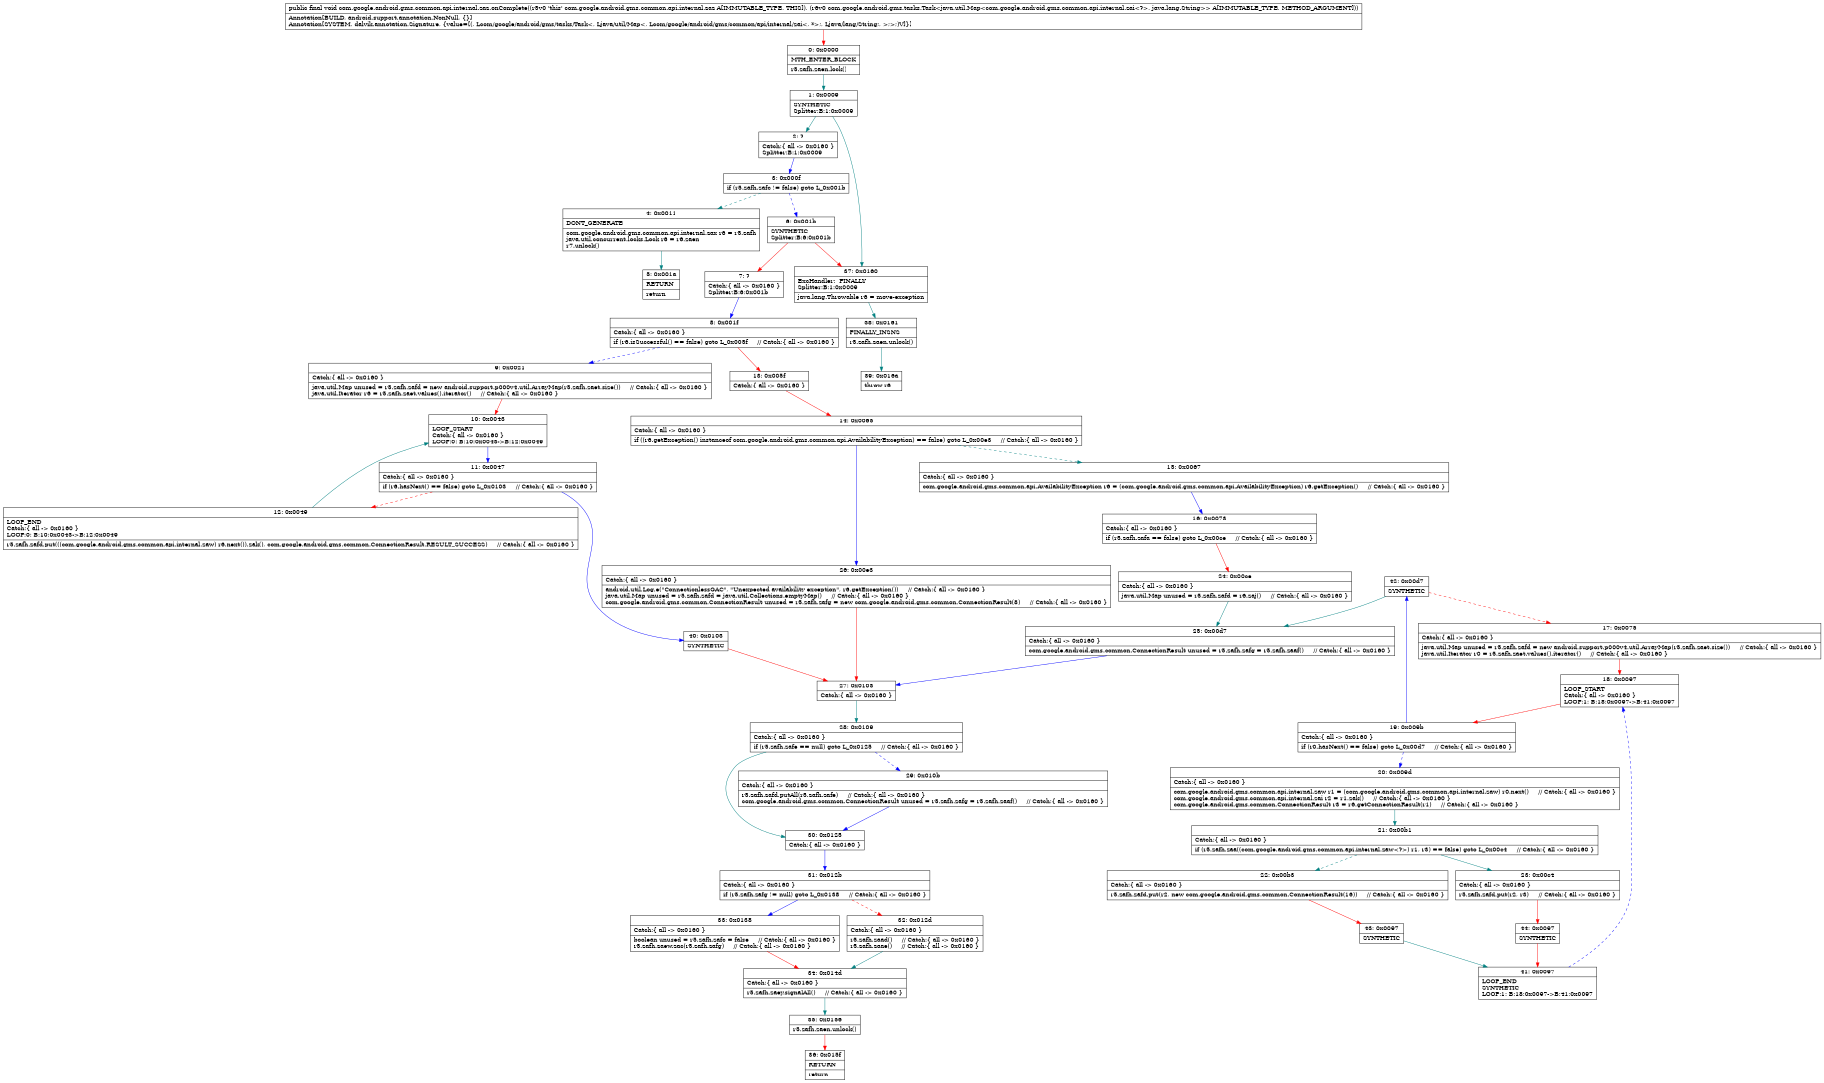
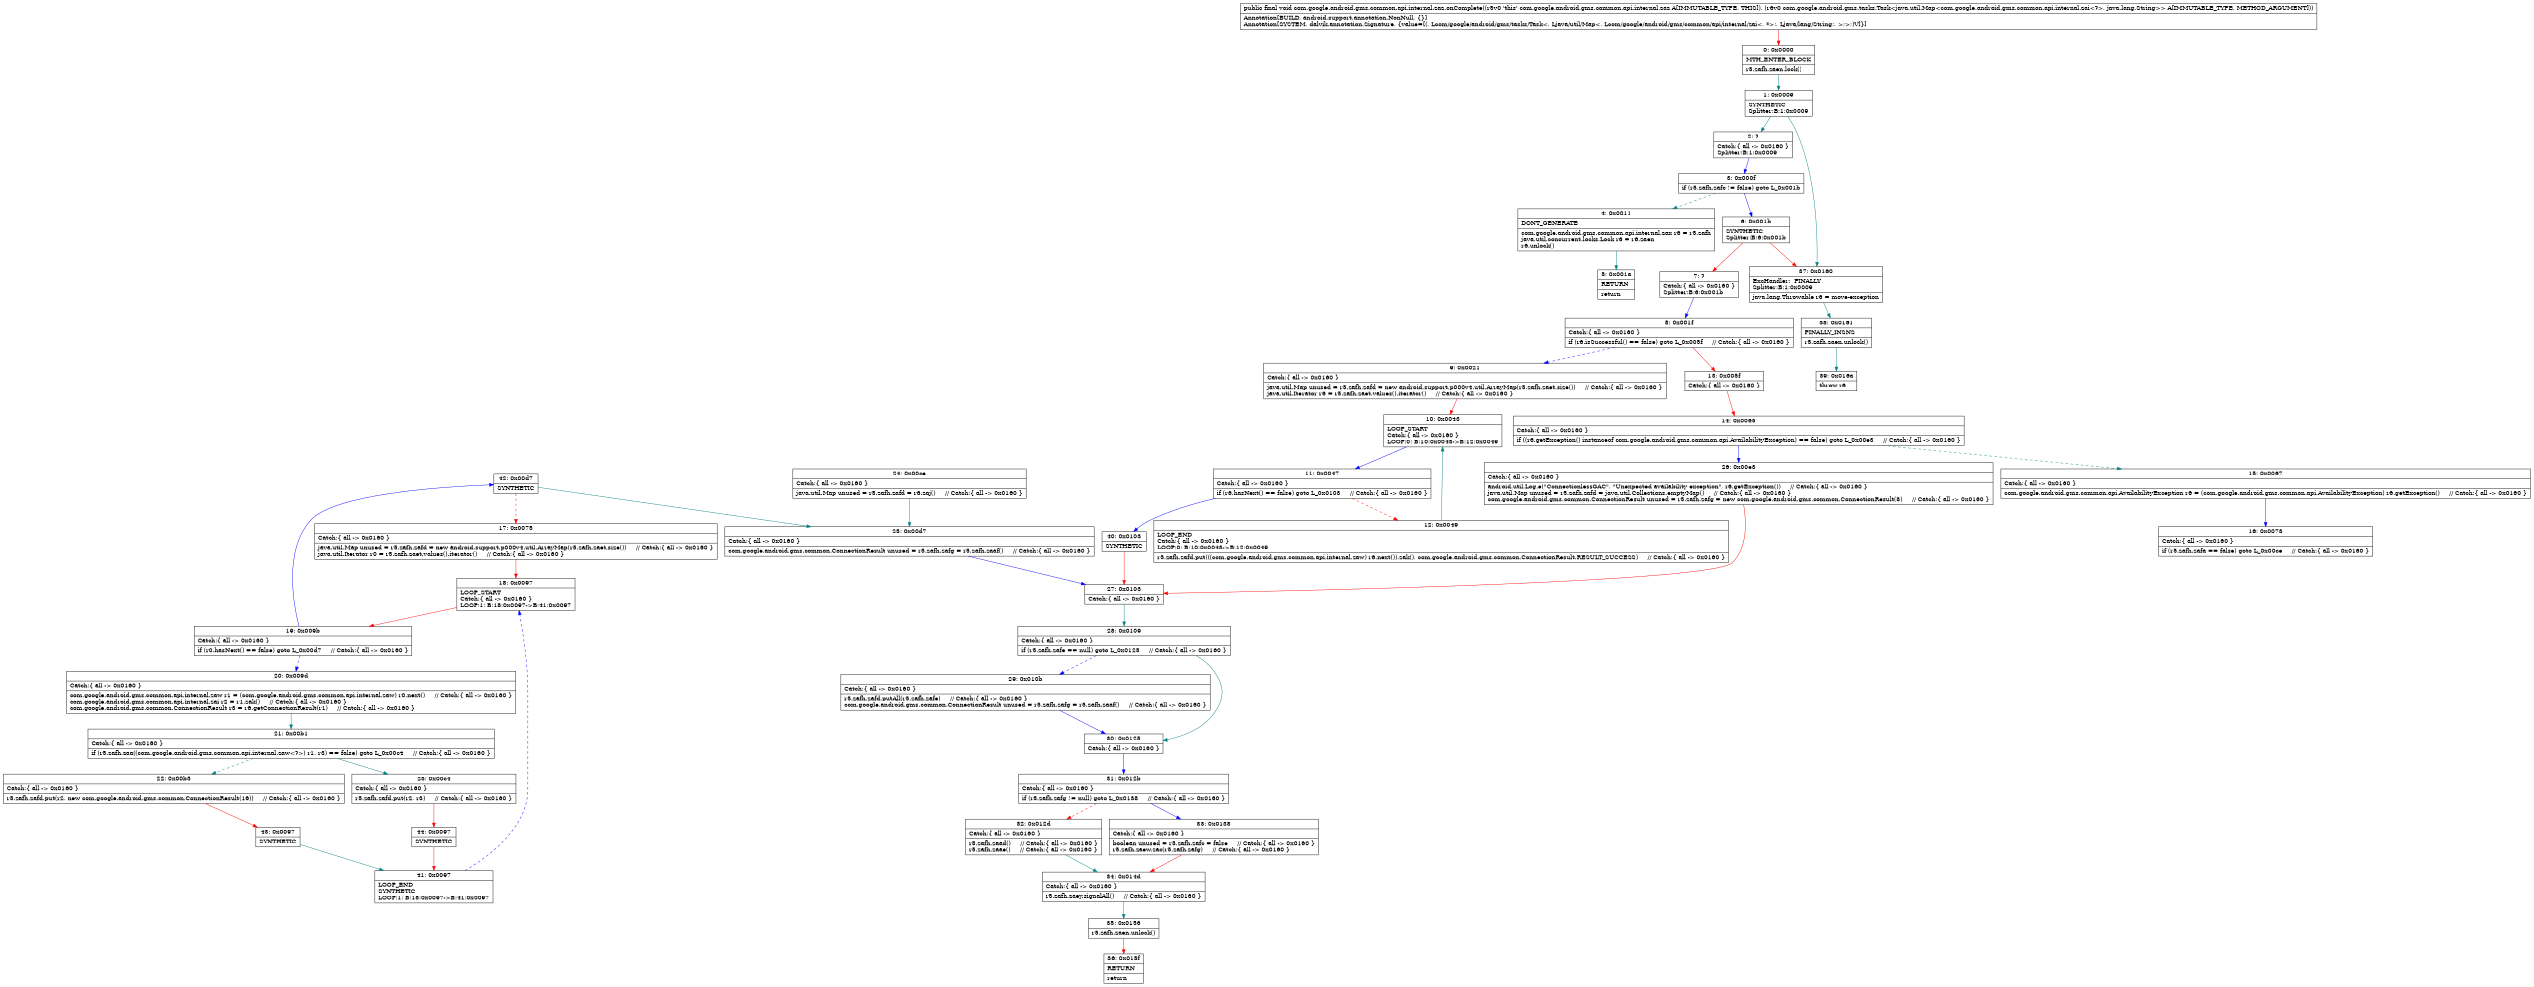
(792, 203) -> (1747, 203)
(583, 246) -> (1538, 246)
(1221, 556) -> none
